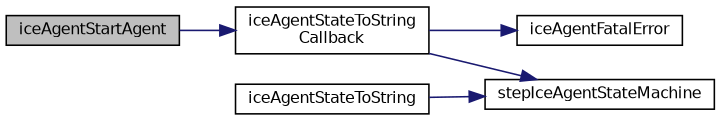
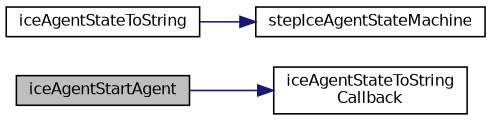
(600, 30) -> none
(475, 65) -> none
